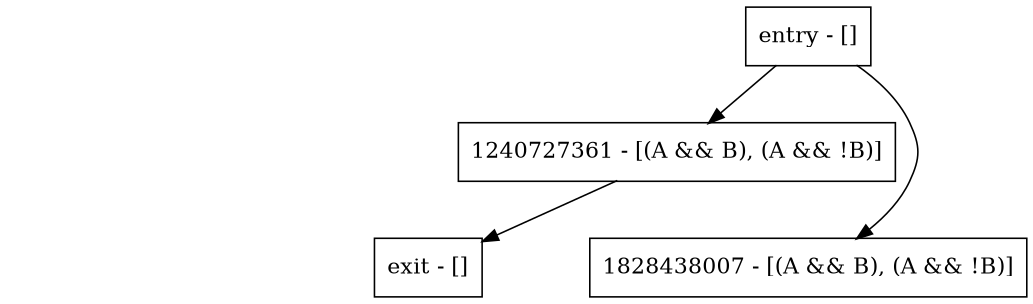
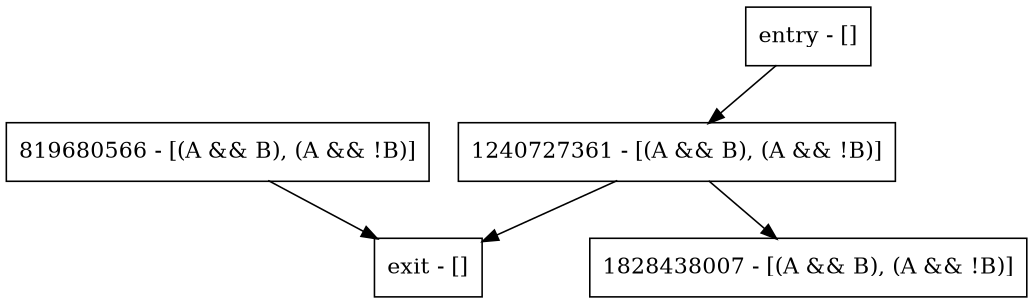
(917, 144) -> (737, 205)
none -> (218, 152)
